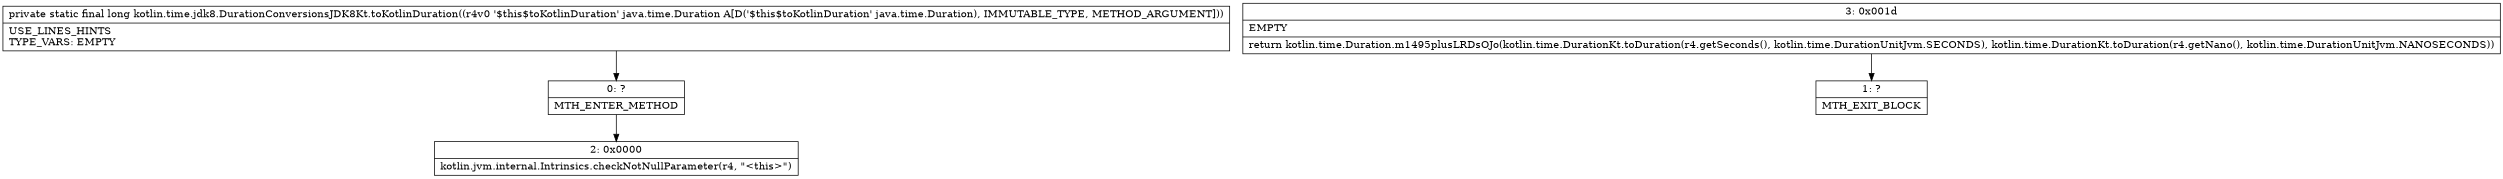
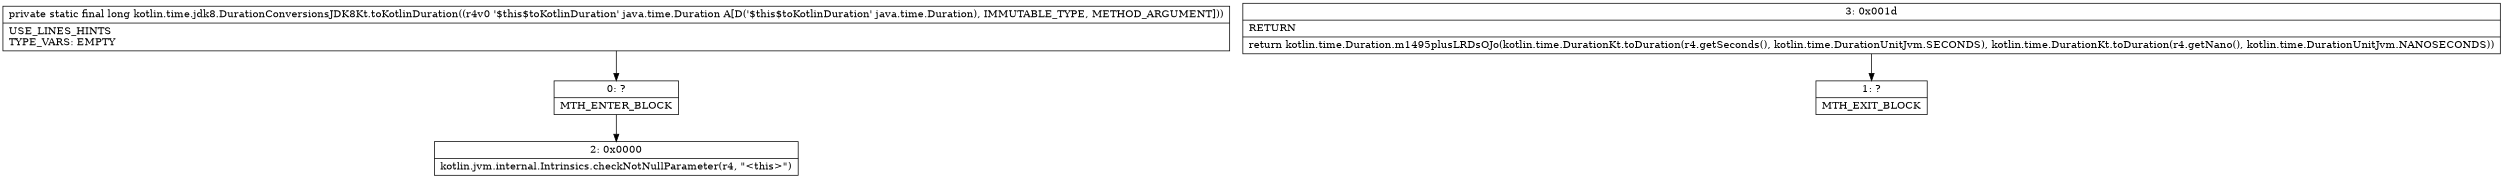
(1268, 28) -> (1272, 28)
(616, 106) -> (616, 106)
